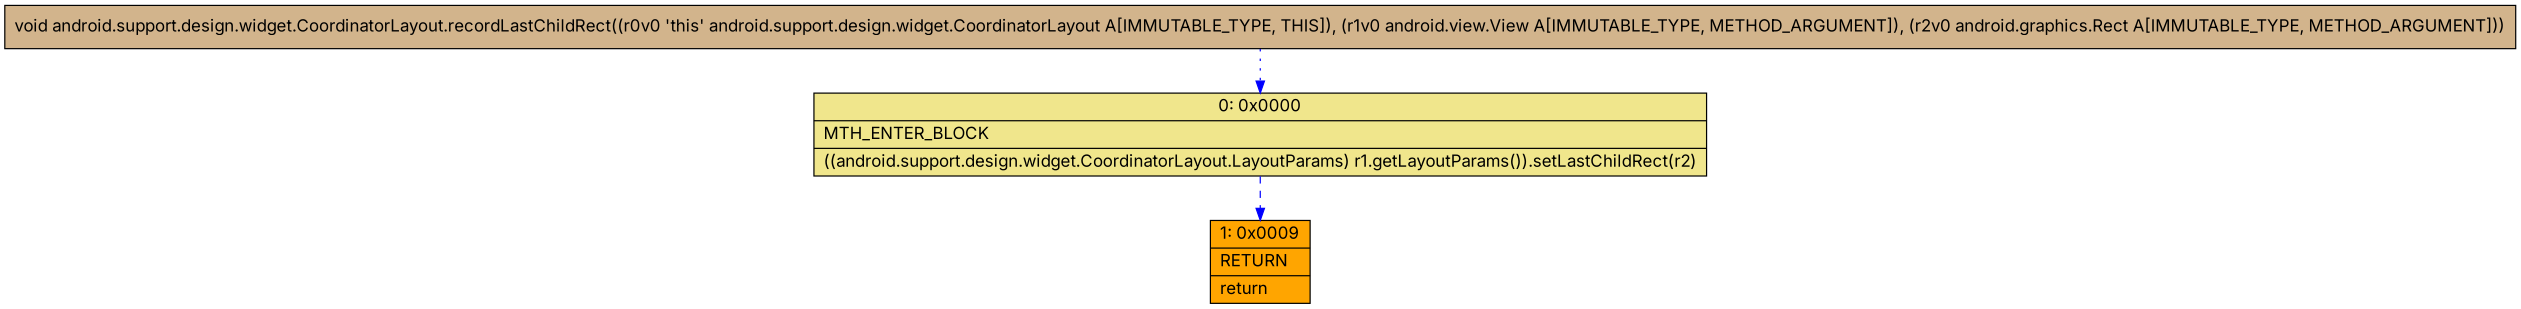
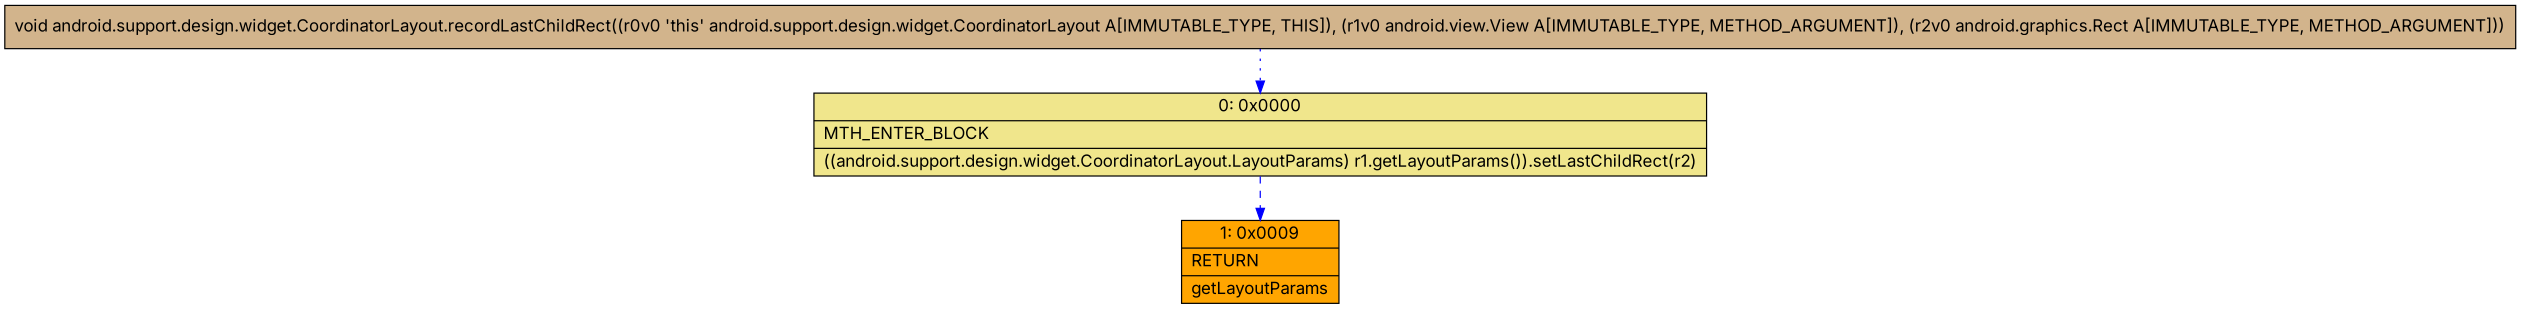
(1244, 289) -> (1260, 289)
